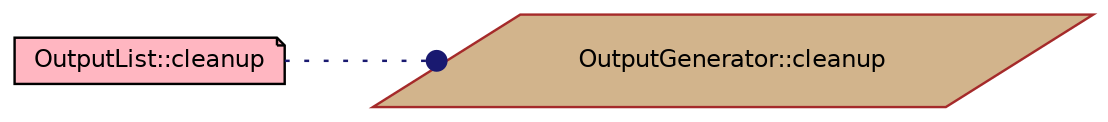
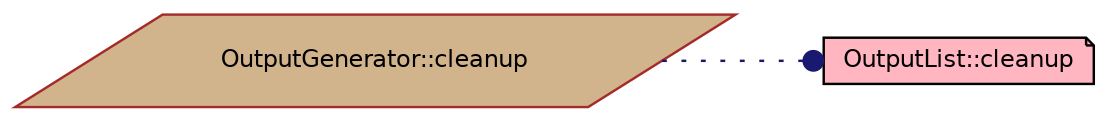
(356, 61) -> (733, 61)
